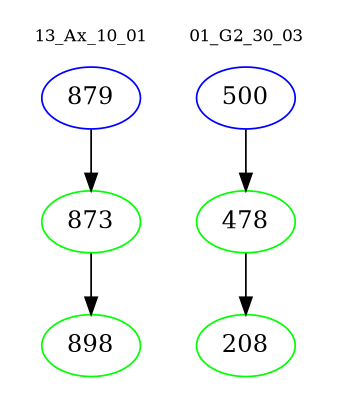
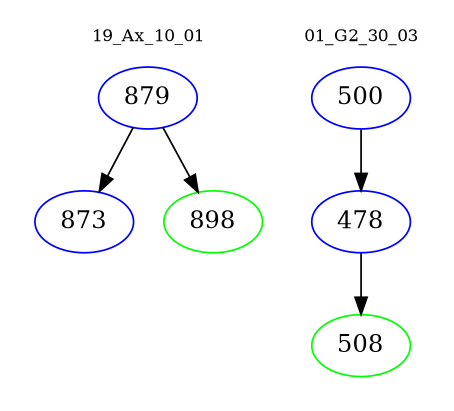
(91, 37) -> (149, 37)
(91, 222) -> (84, 222)
(246, 222) -> (361, 222)
(91, 275) -> (176, 152)
(246, 346) -> (361, 346)
